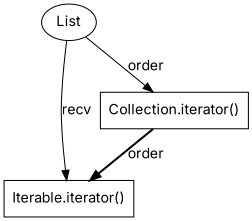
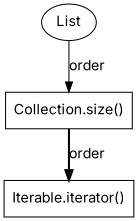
(61, 105) -> none
(174, 111) -> (69, 111)
